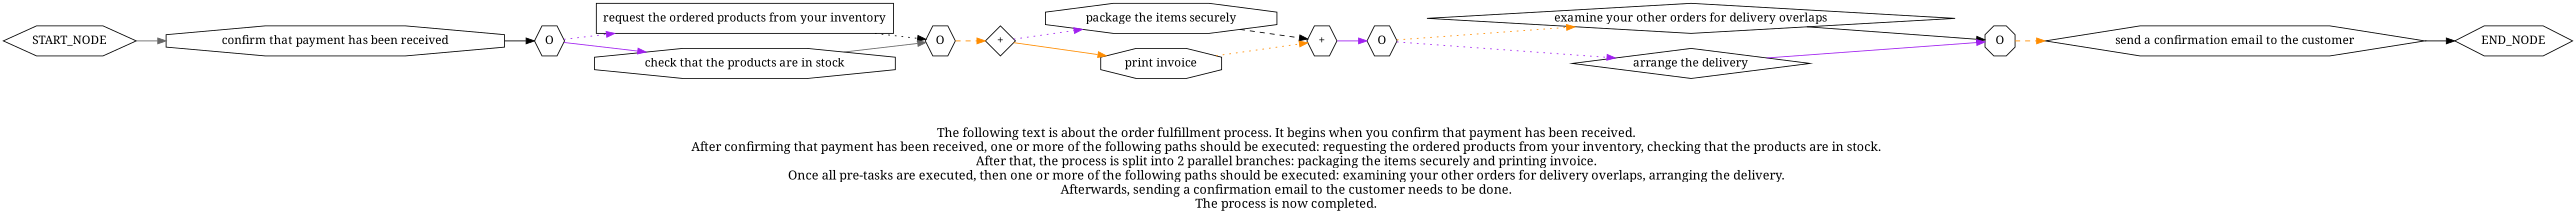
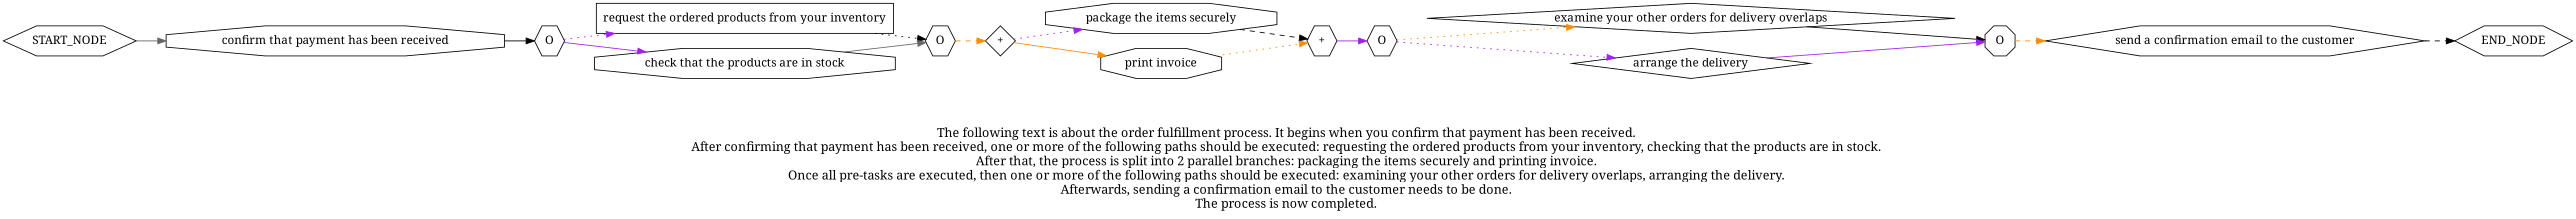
(2435, 41) -> (2435, 41)
